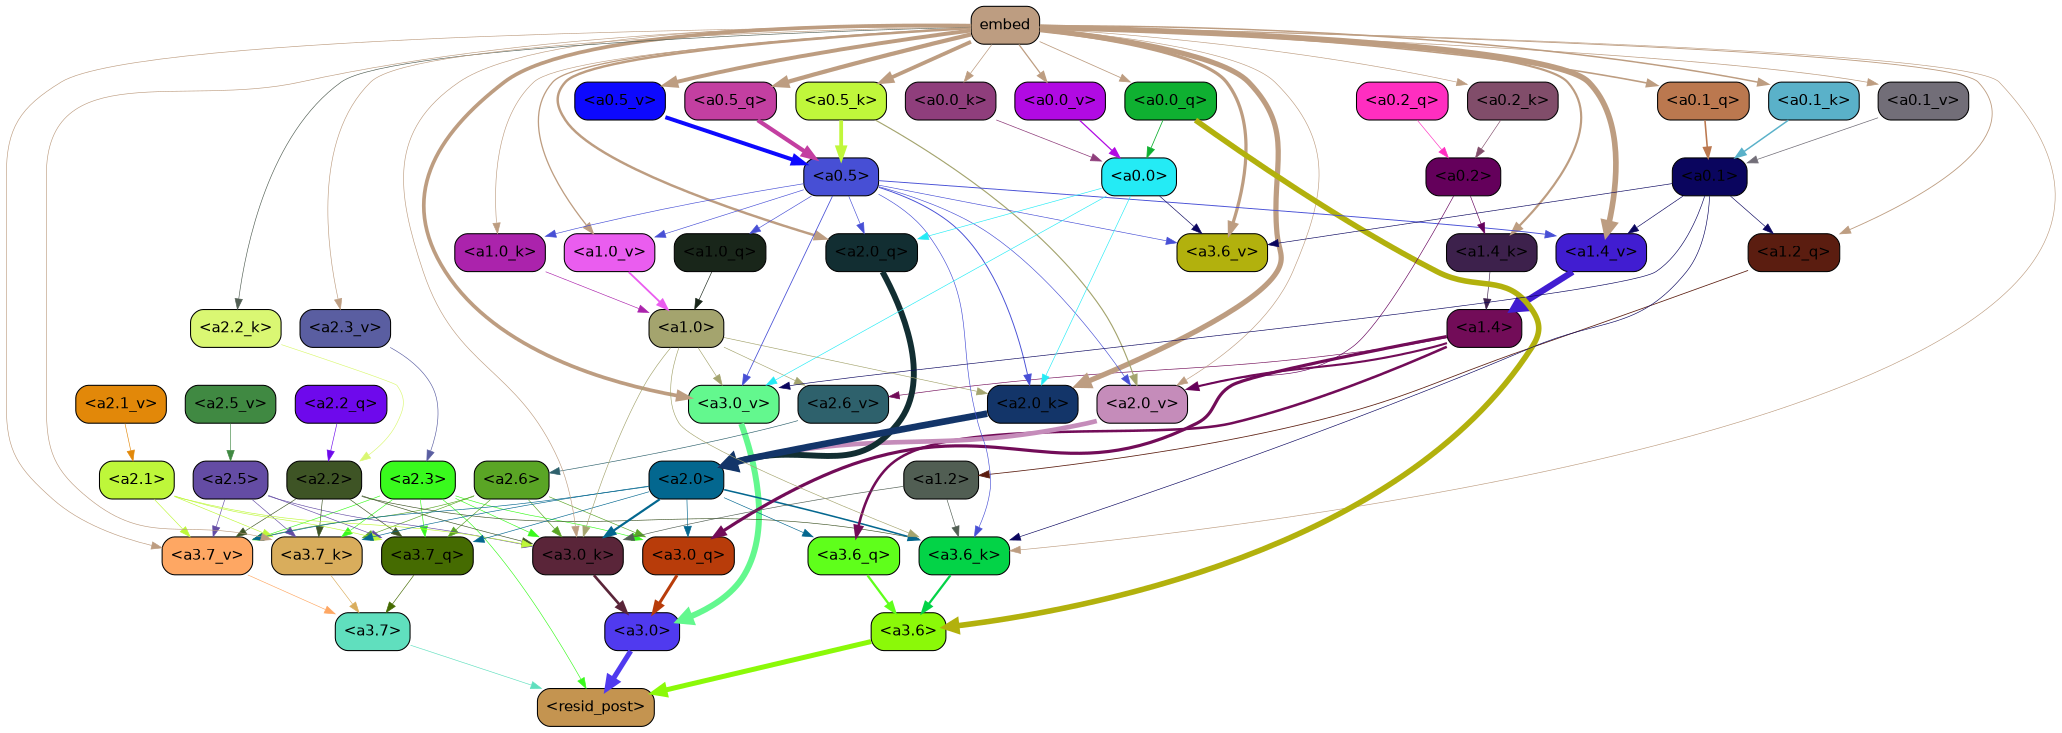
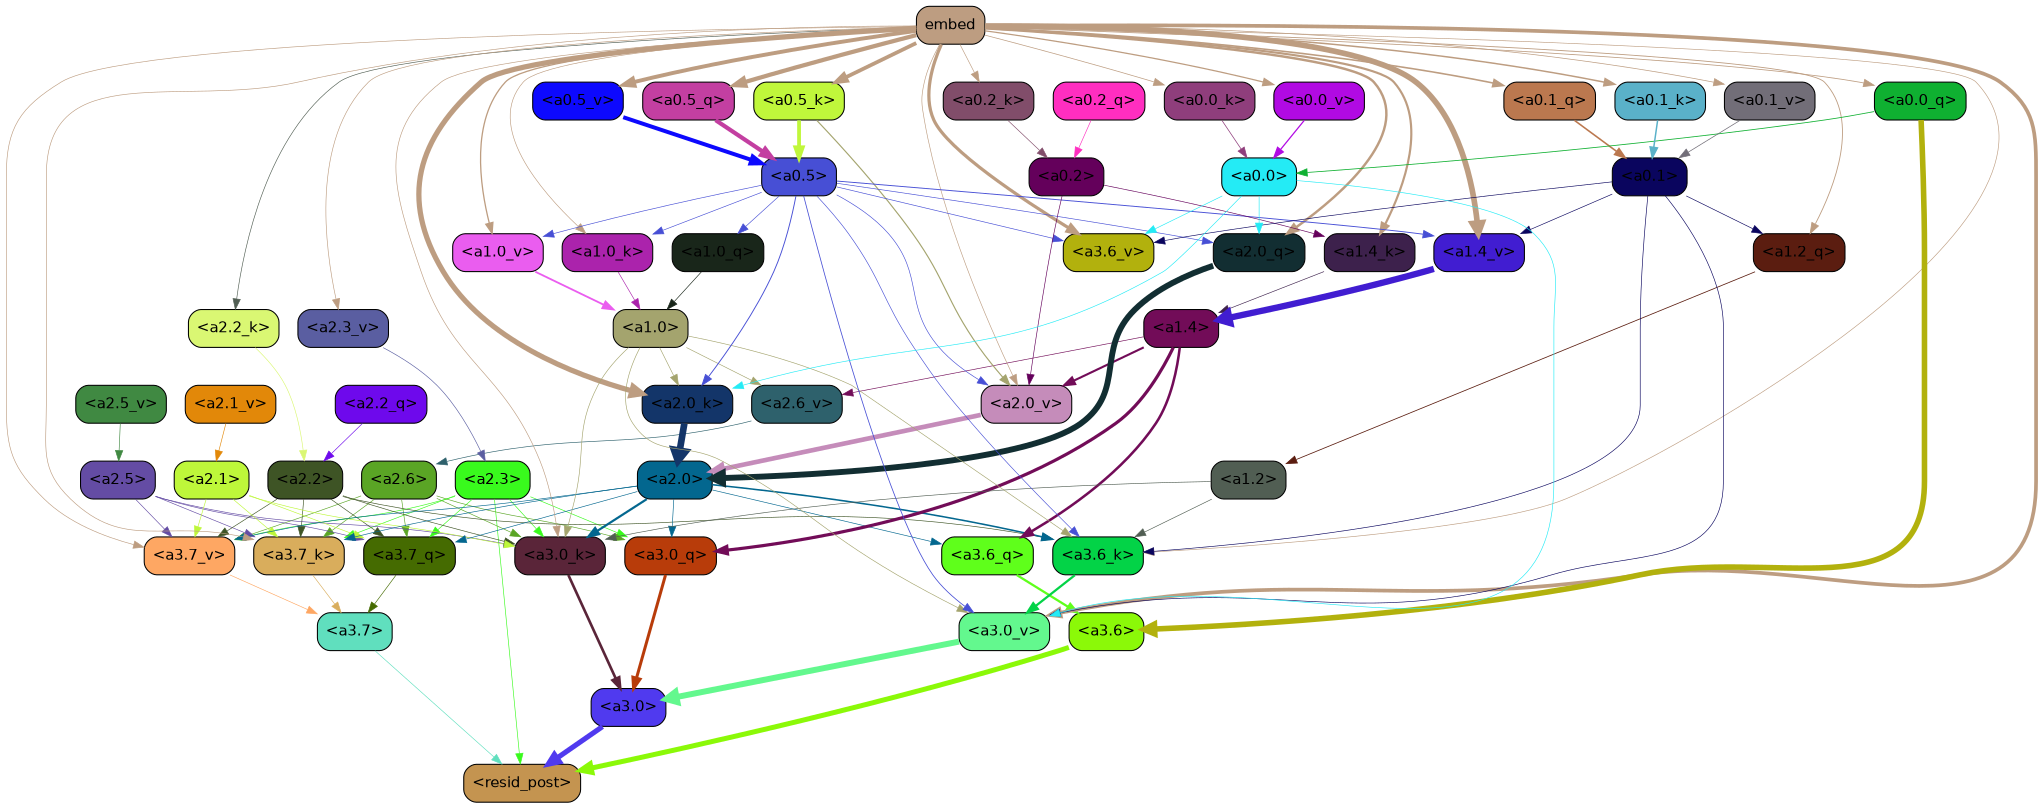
(1177, 211) -> (1179, 217)
(940, 590) -> (1055, 591)
